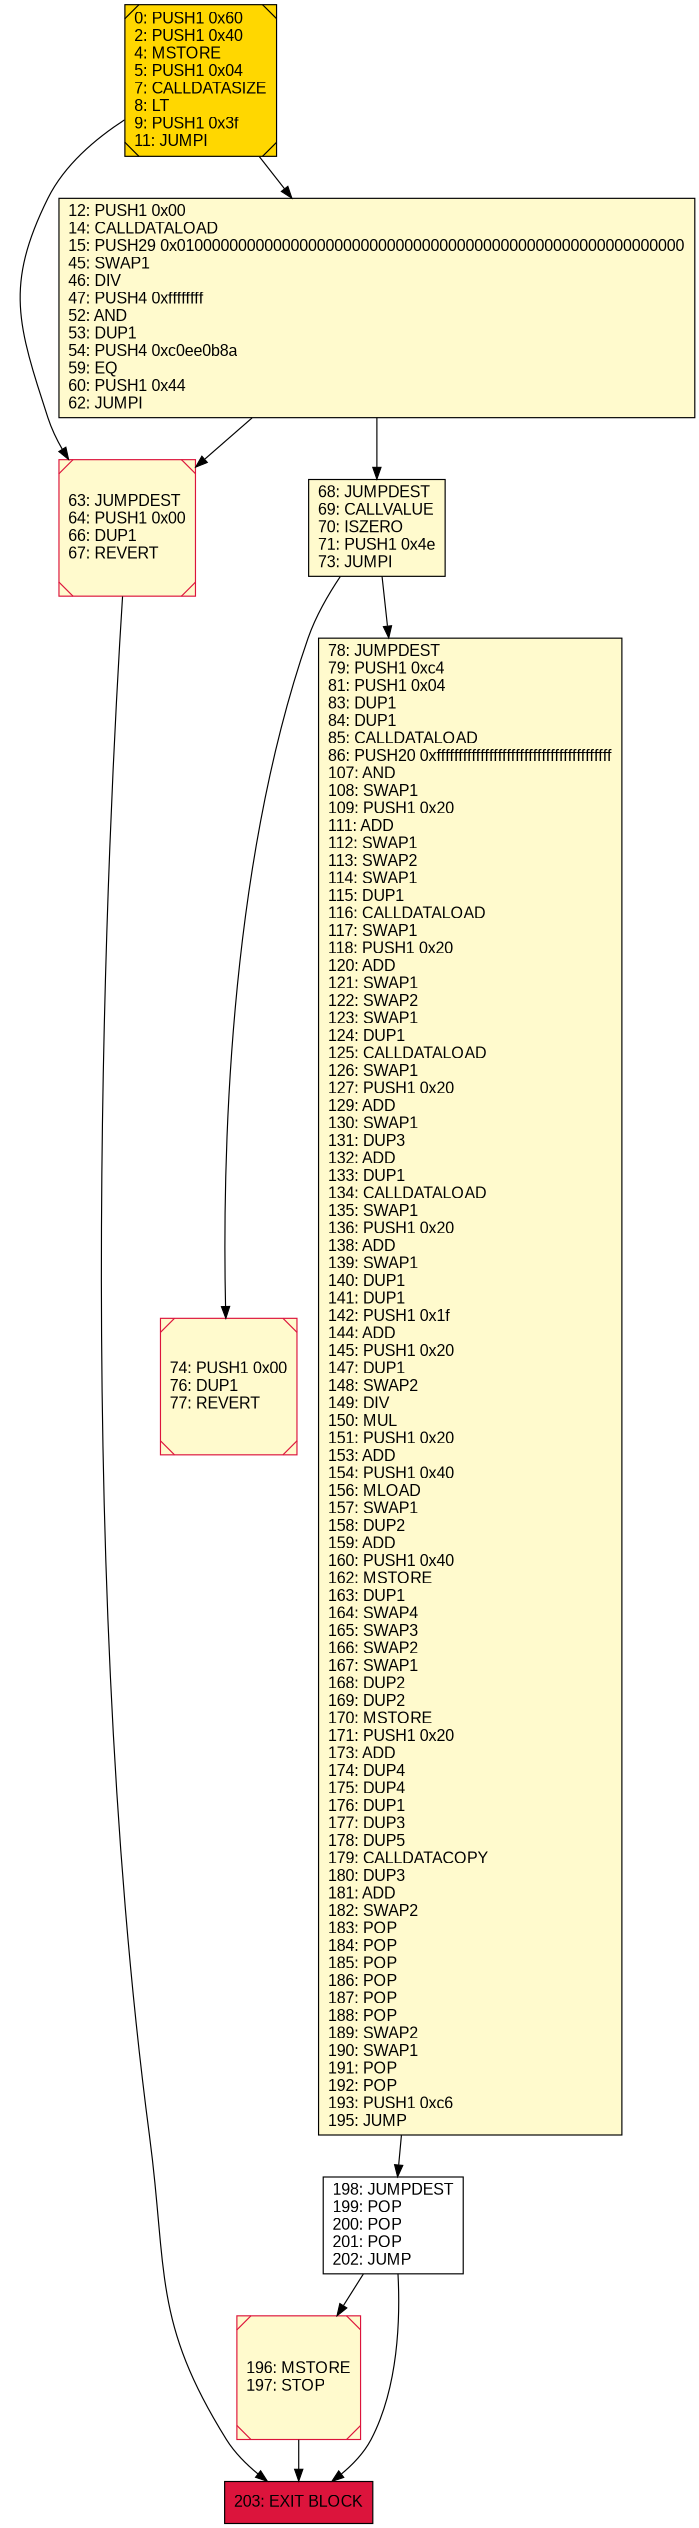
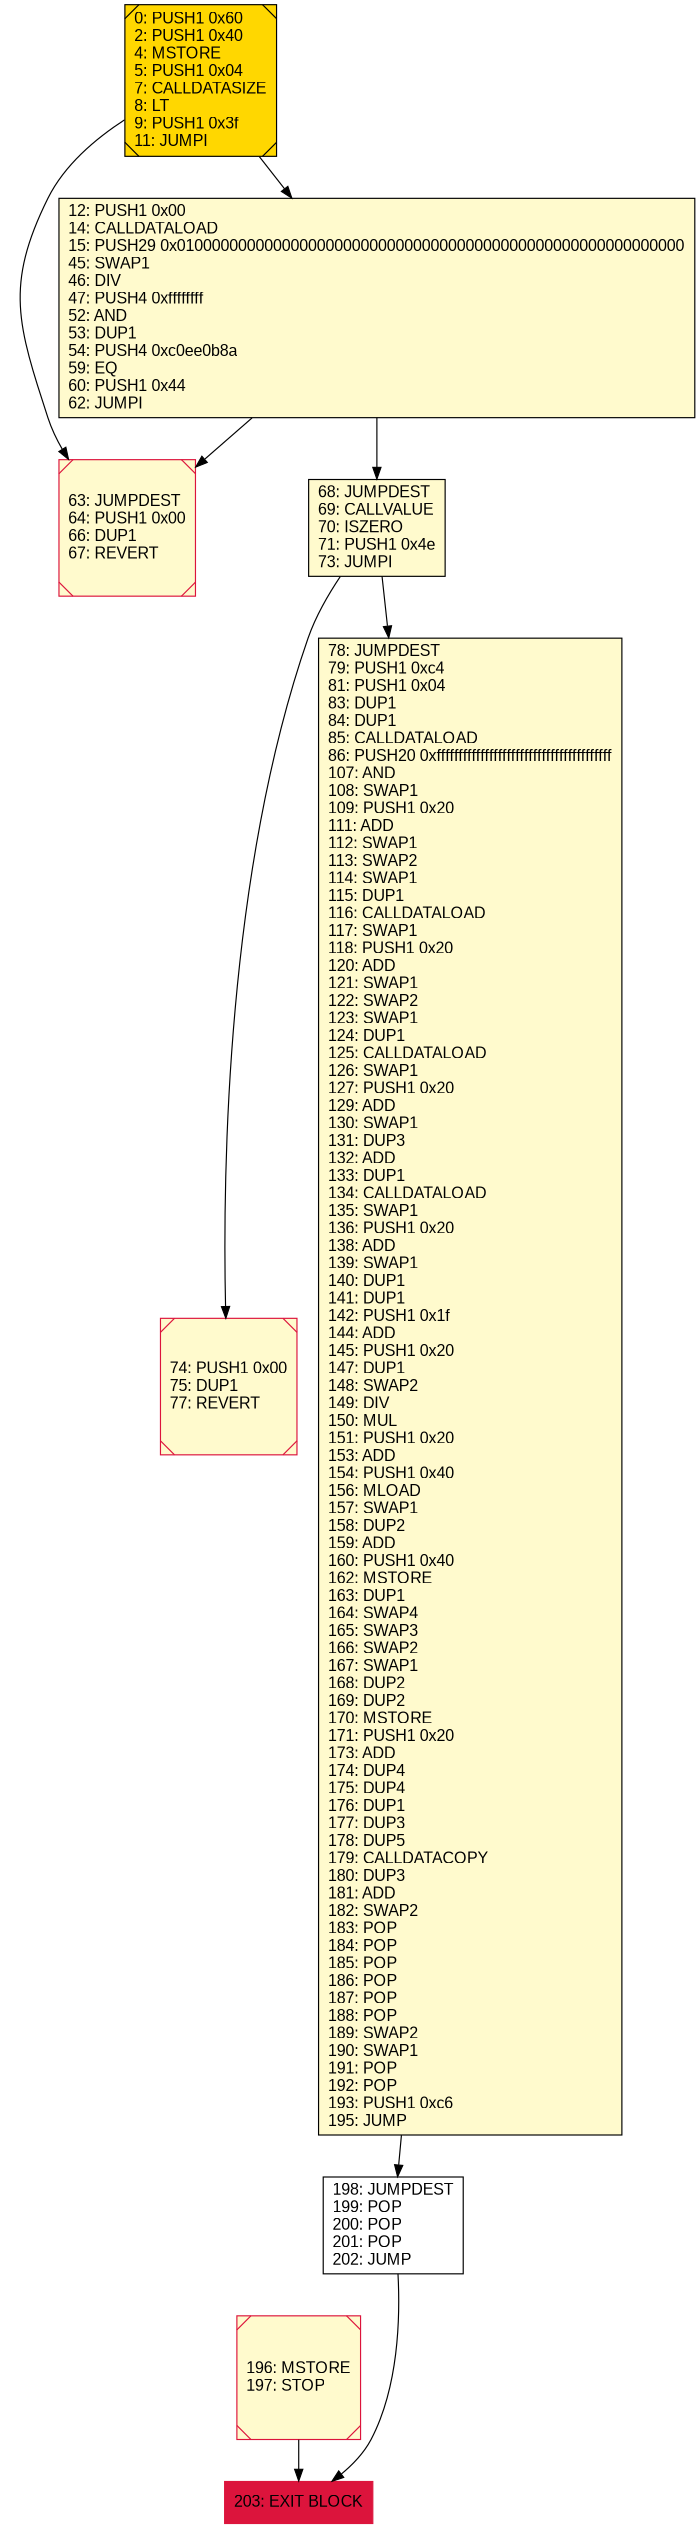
(229, 1387) -> (229, 1387)
(106, 1549) -> none
(353, 2290) -> none
(299, 2502) -> (299, 2502)
